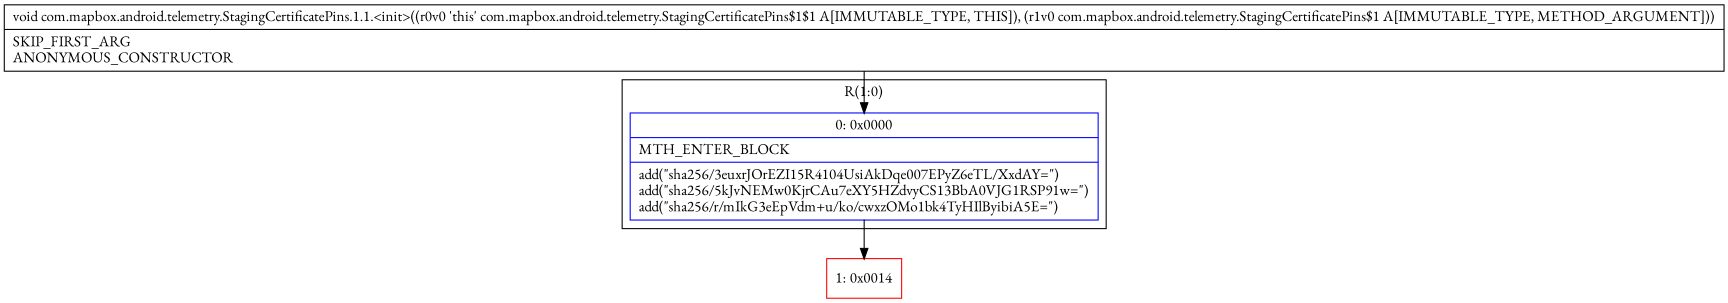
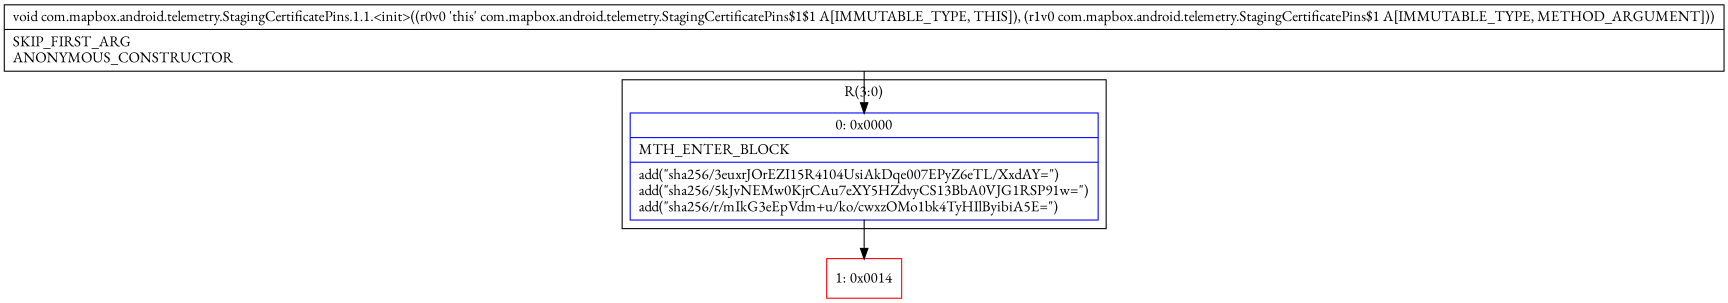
(864, 92) -> (864, 92)
